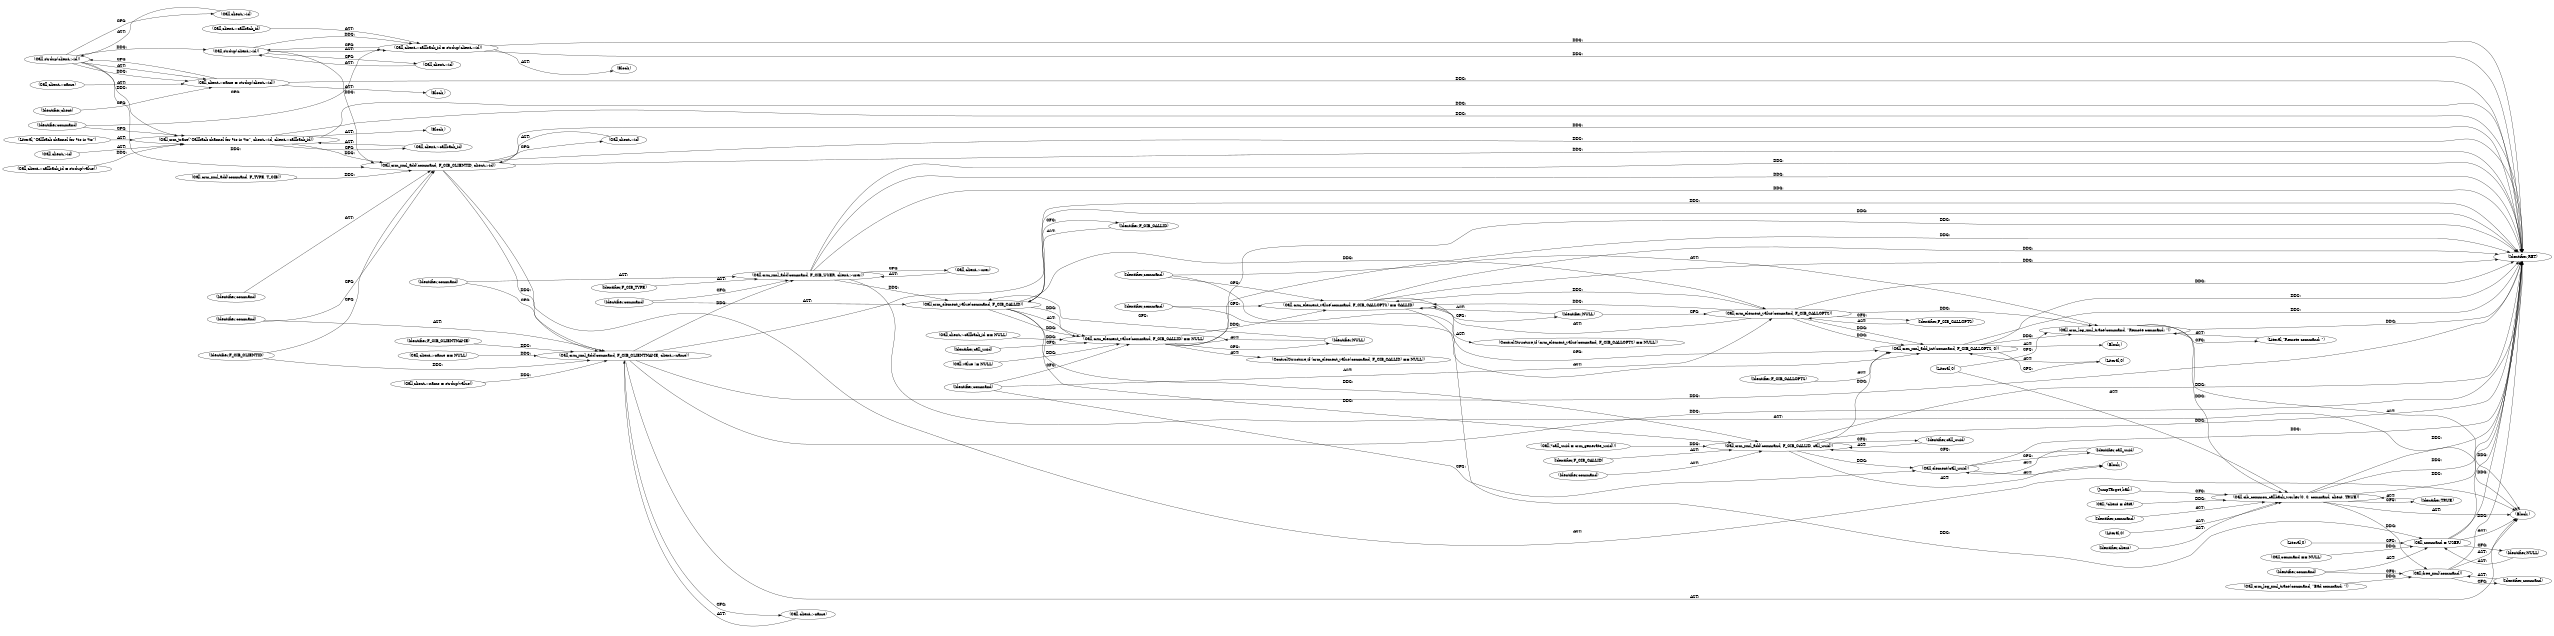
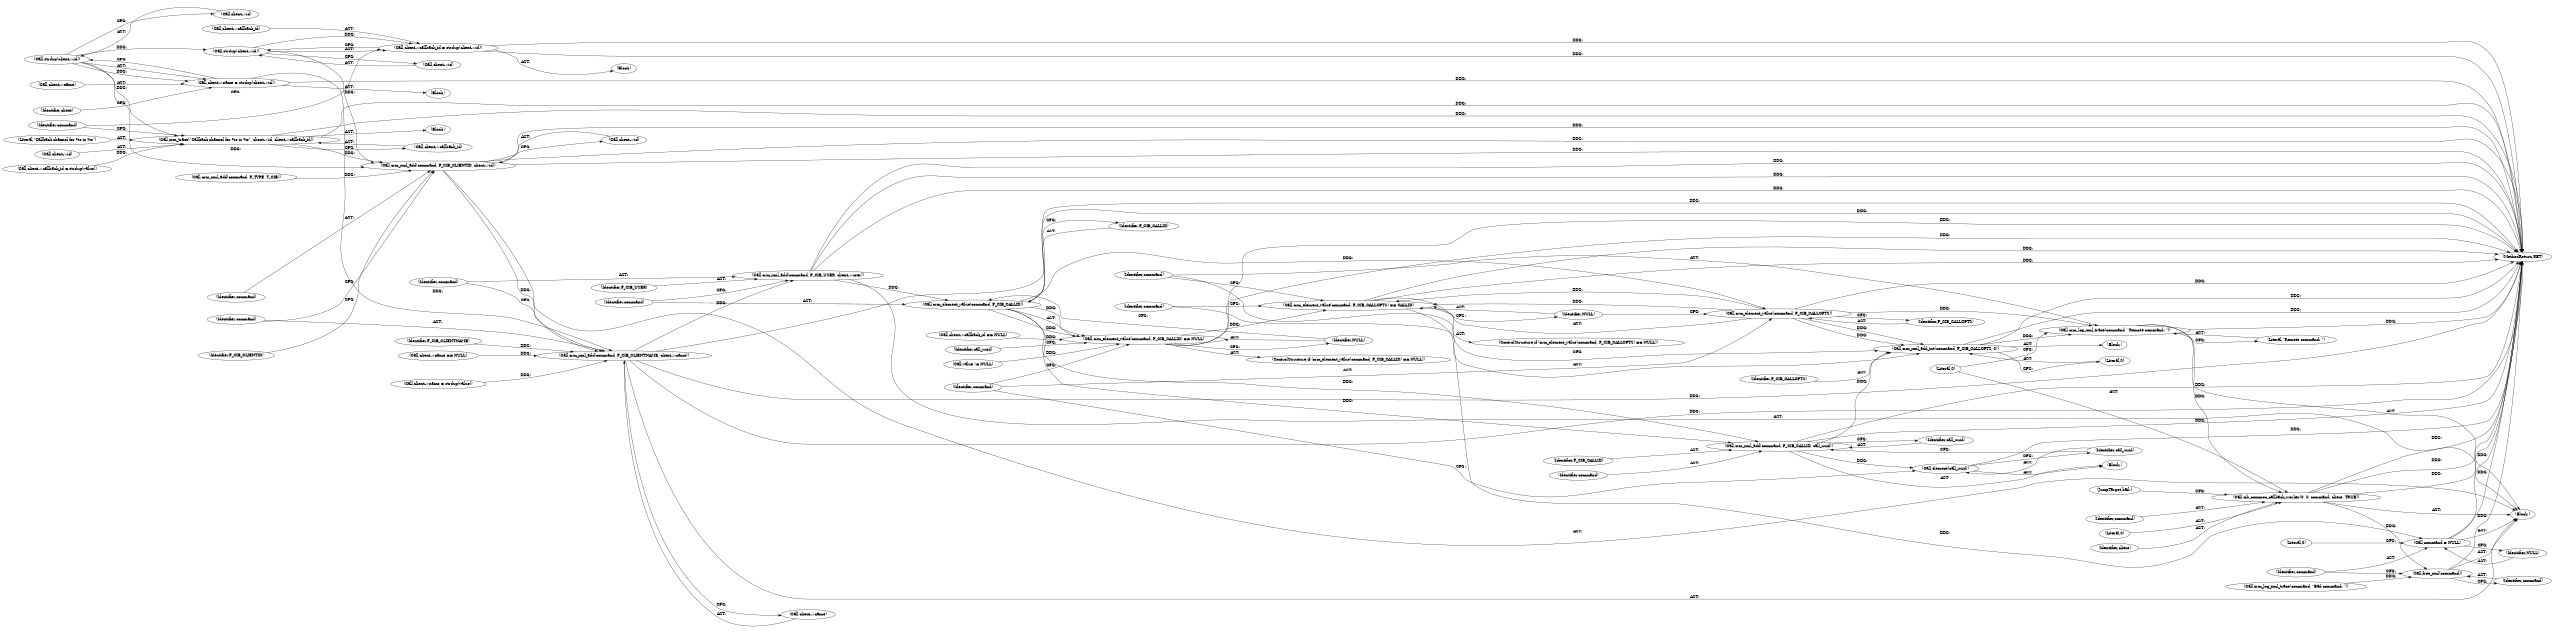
(2523, 257) -> (2523, 257)
(973, 270) -> none
(624, 288) -> (624, 288)
(426, 369) -> (348, 275)
(1578, 446) -> none
(2437, 501) -> none
(2115, 505) -> none
(2437, 543) -> (2437, 543)
(2296, 558) -> none
